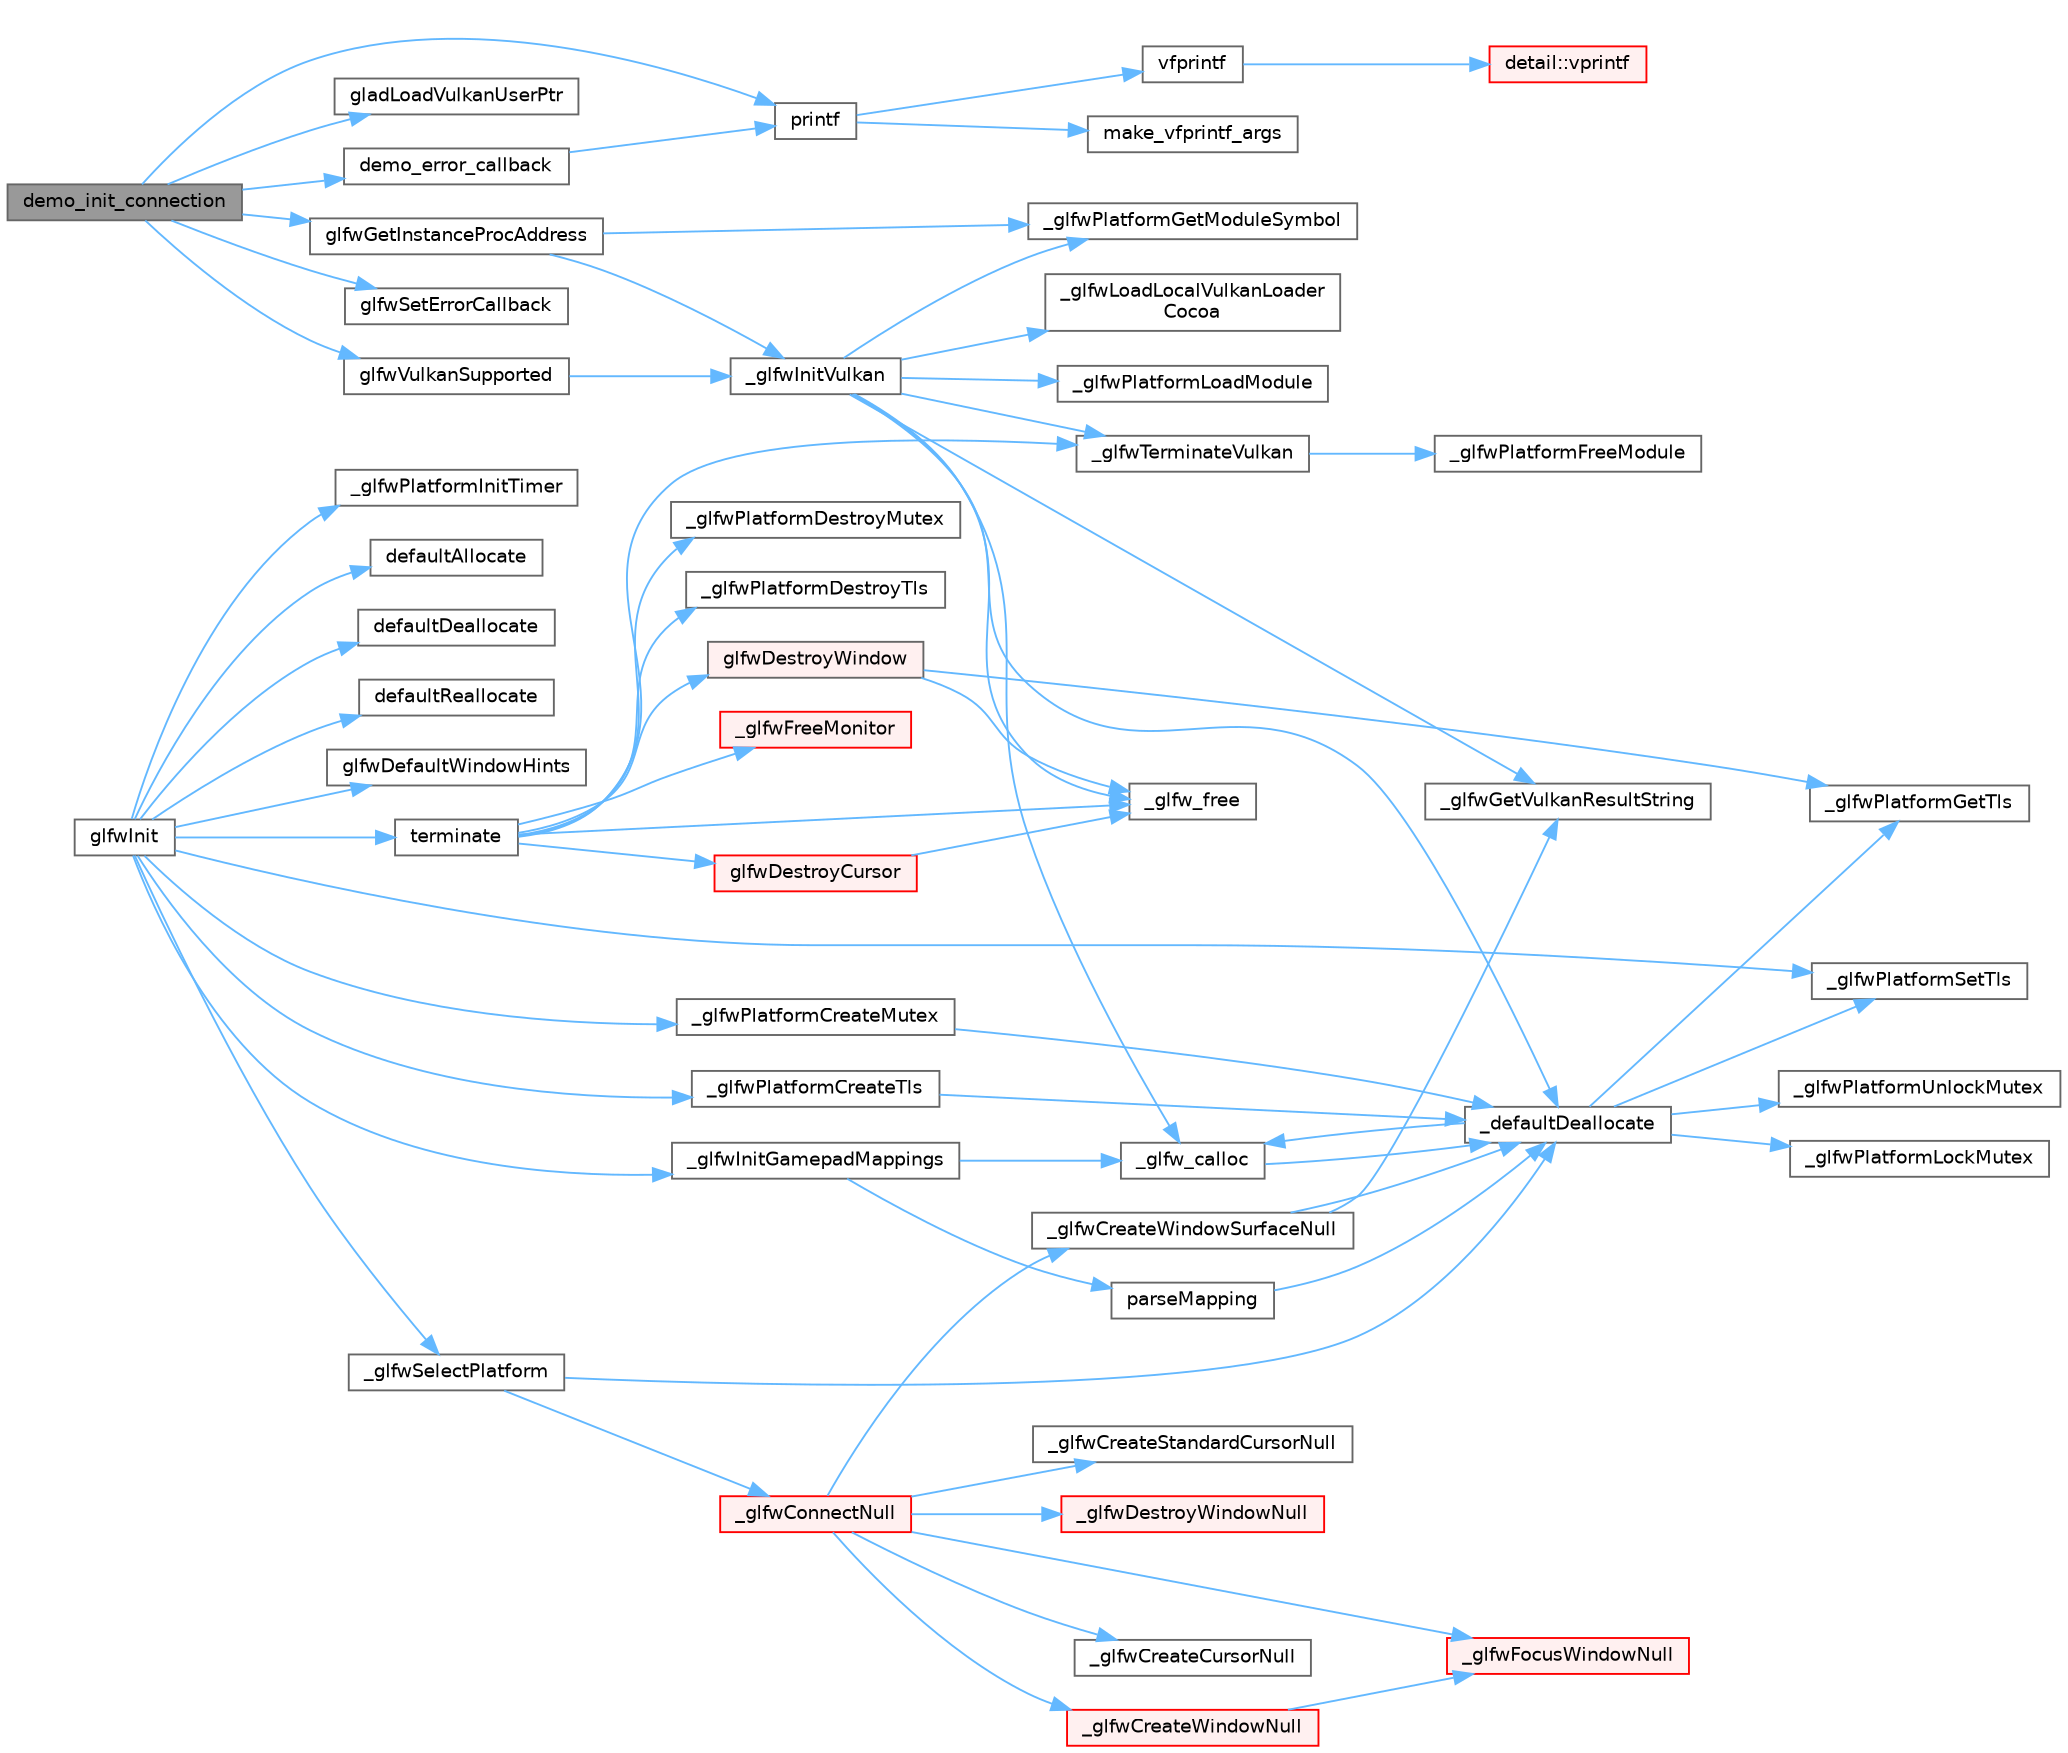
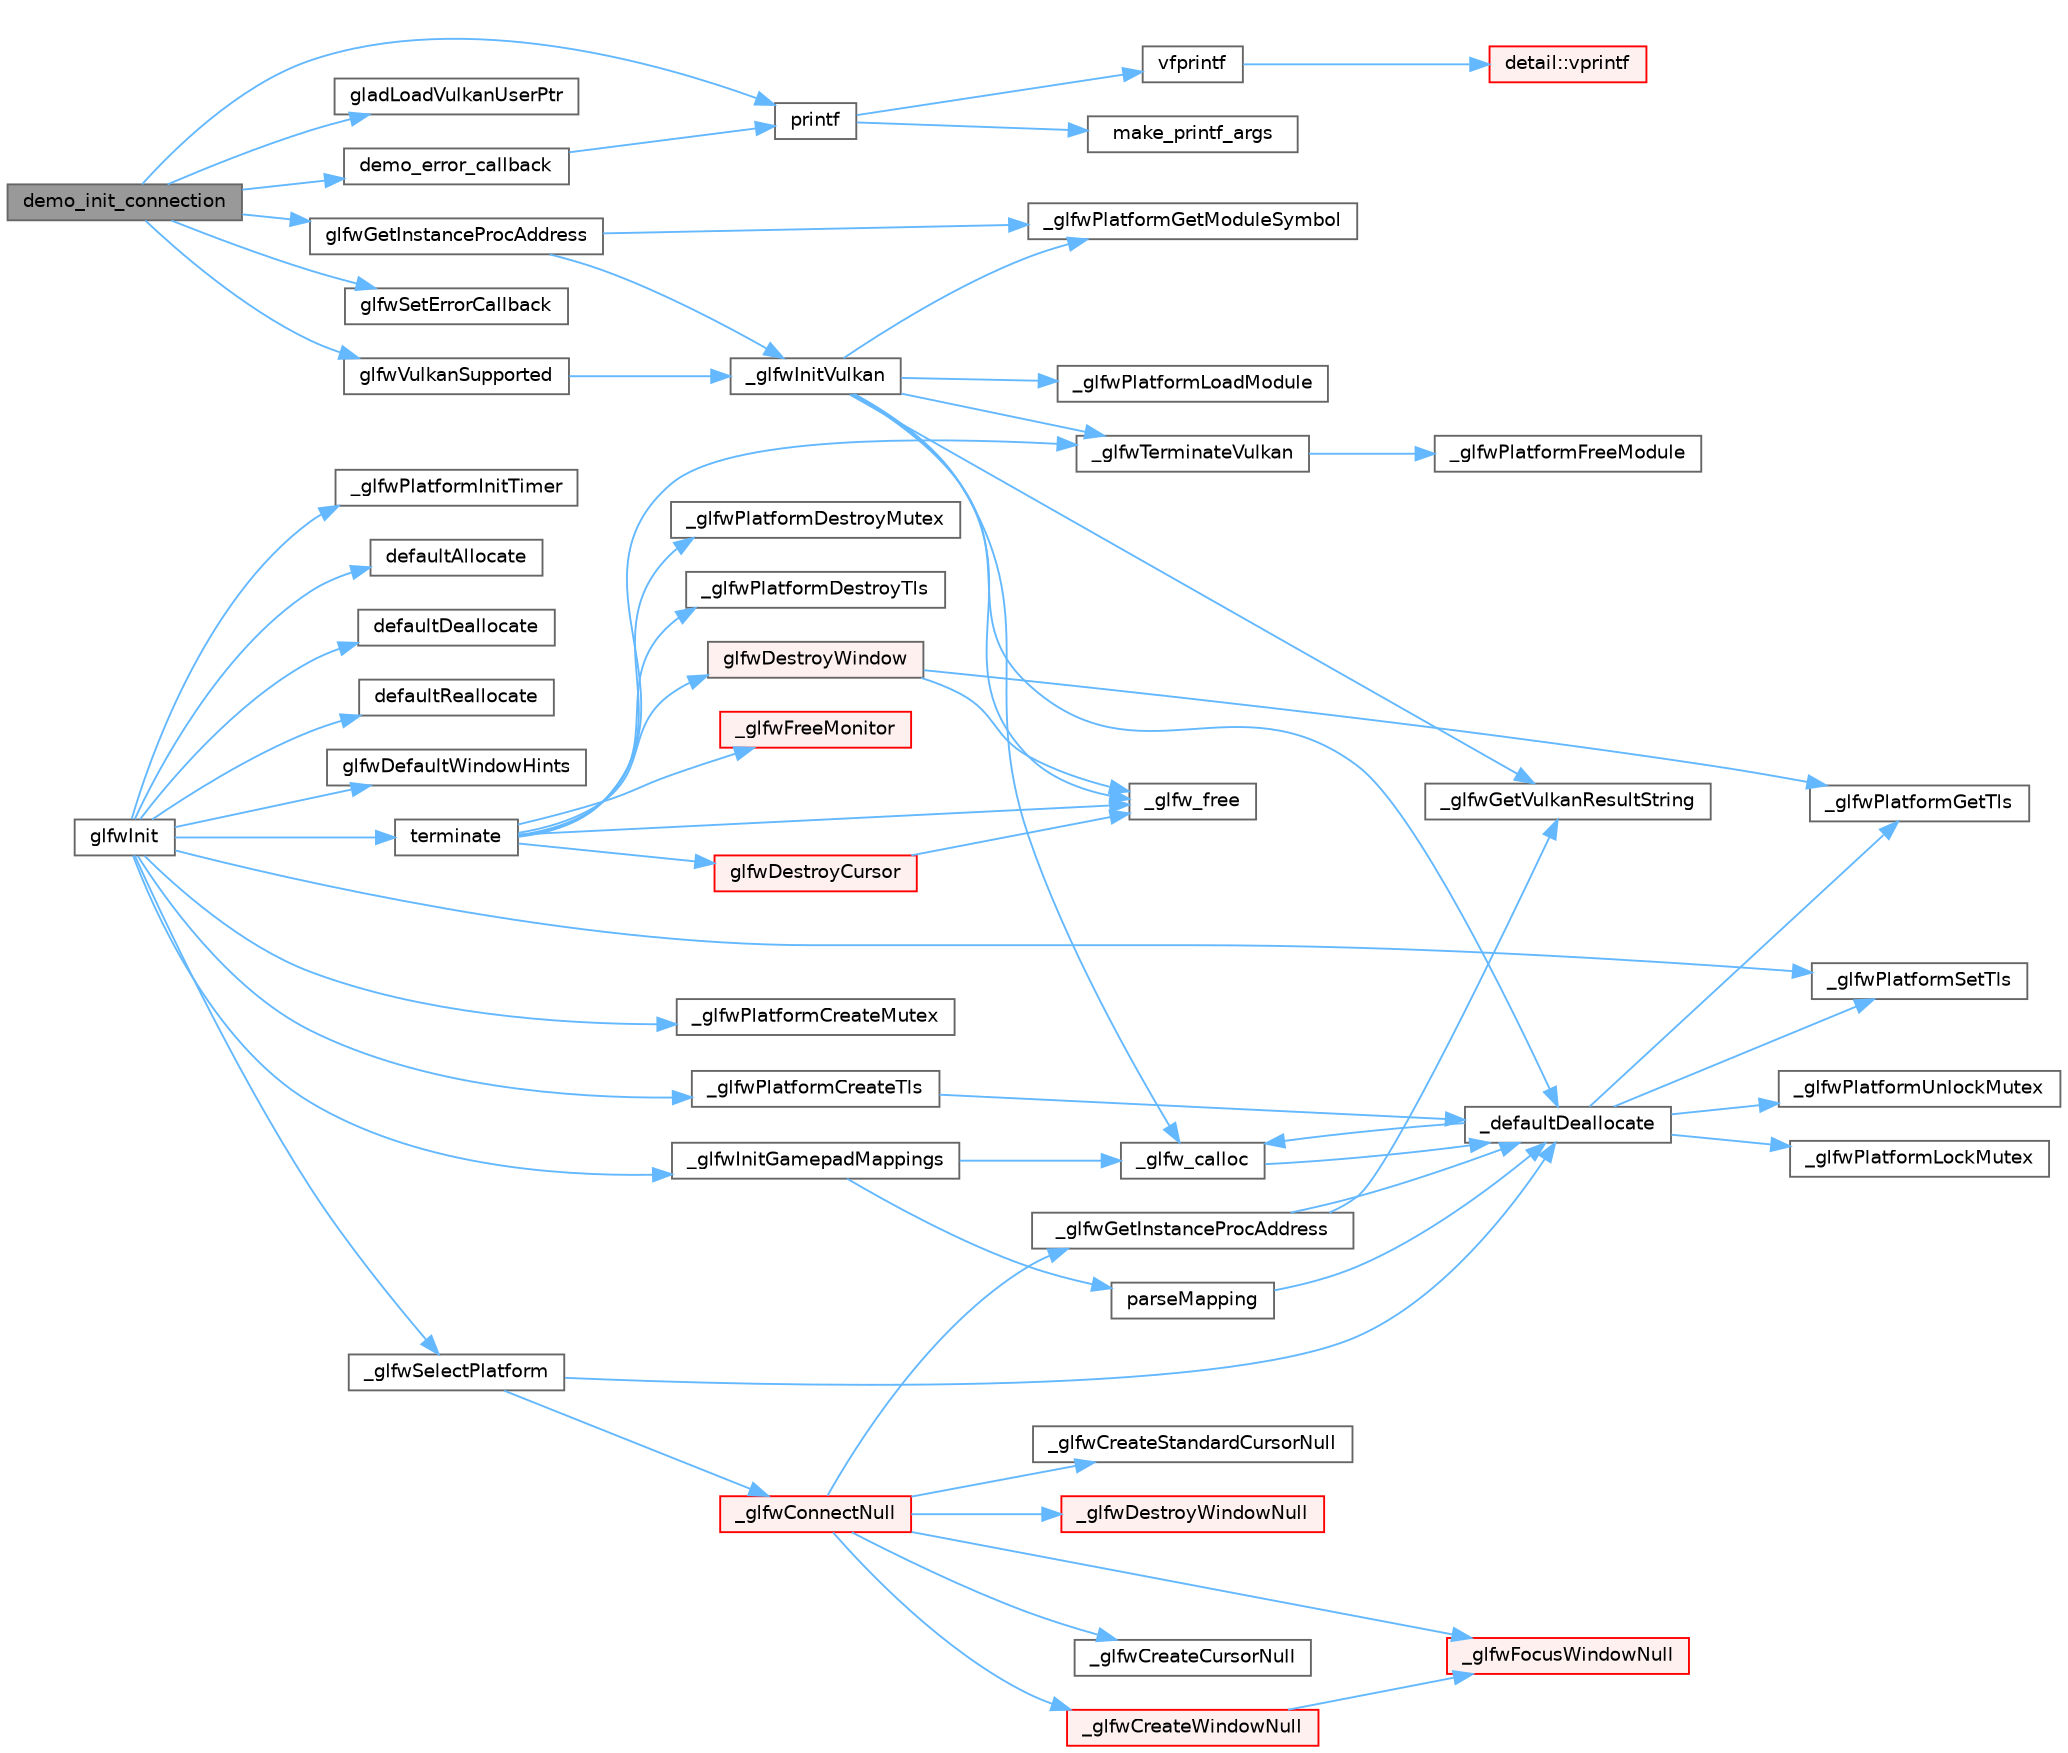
(1193, 134) -> (1193, 134)
(1193, 303) -> none
(1215, 1059) -> none
(1193, 1231) -> (1193, 1231)
